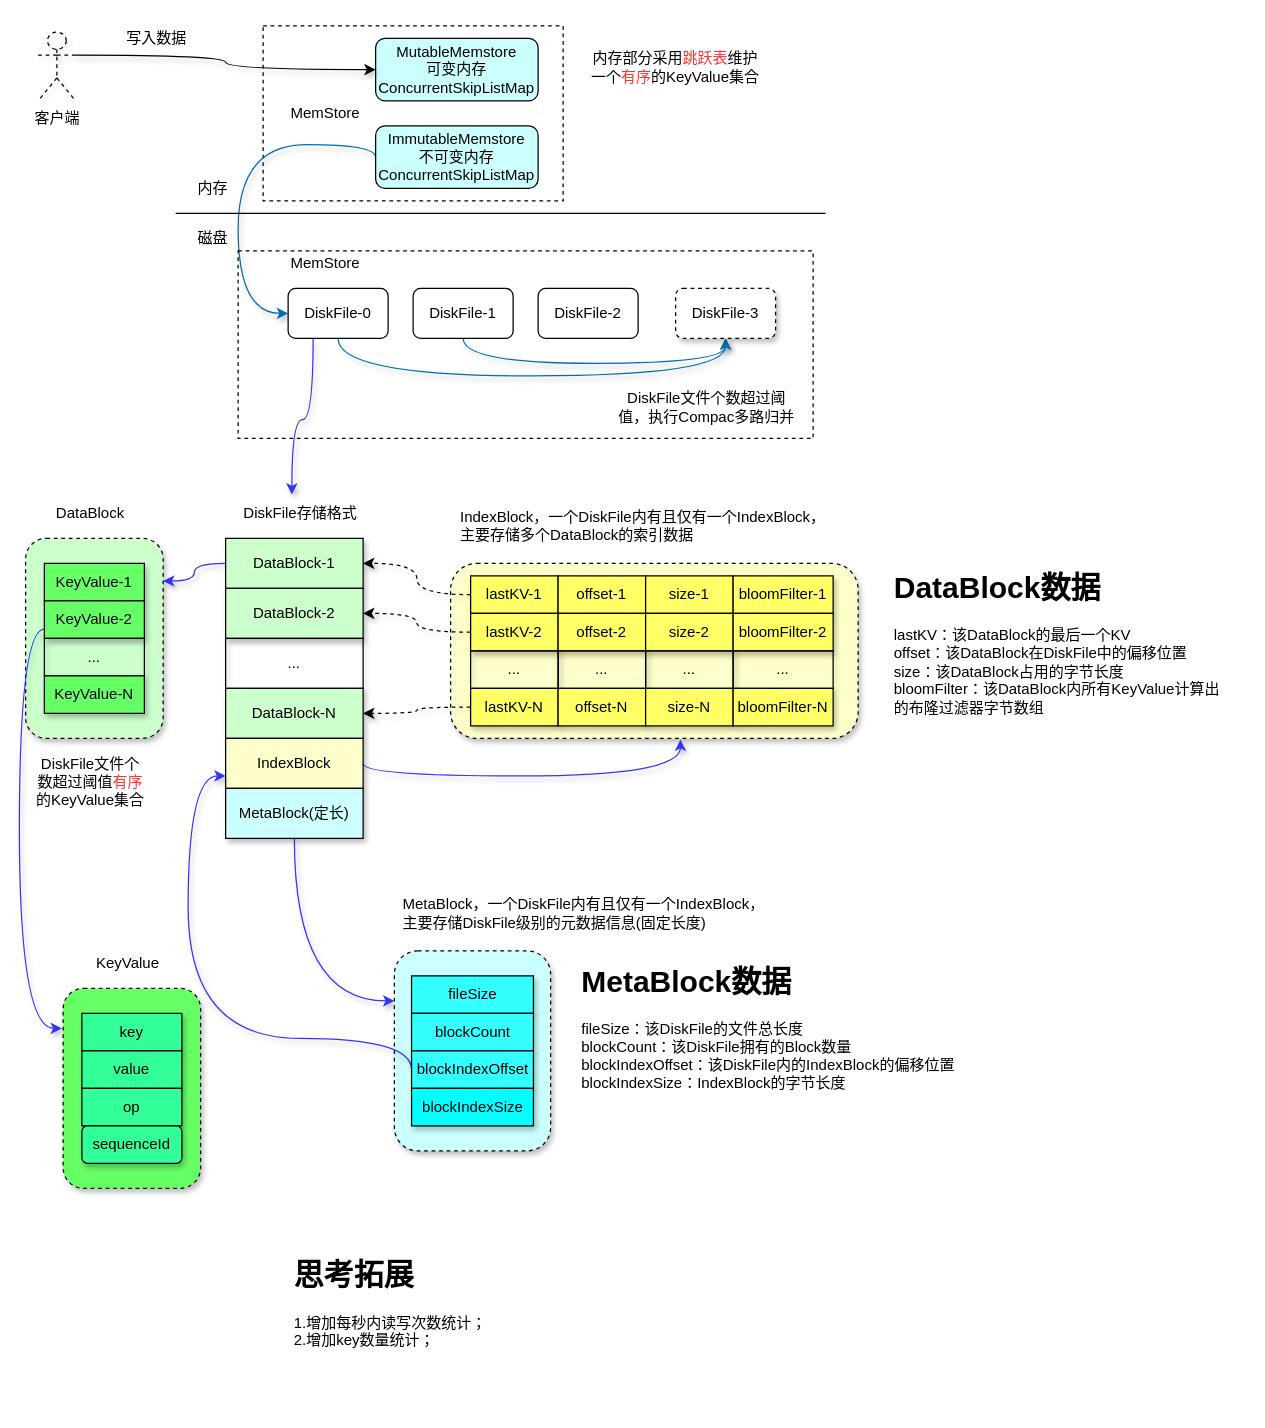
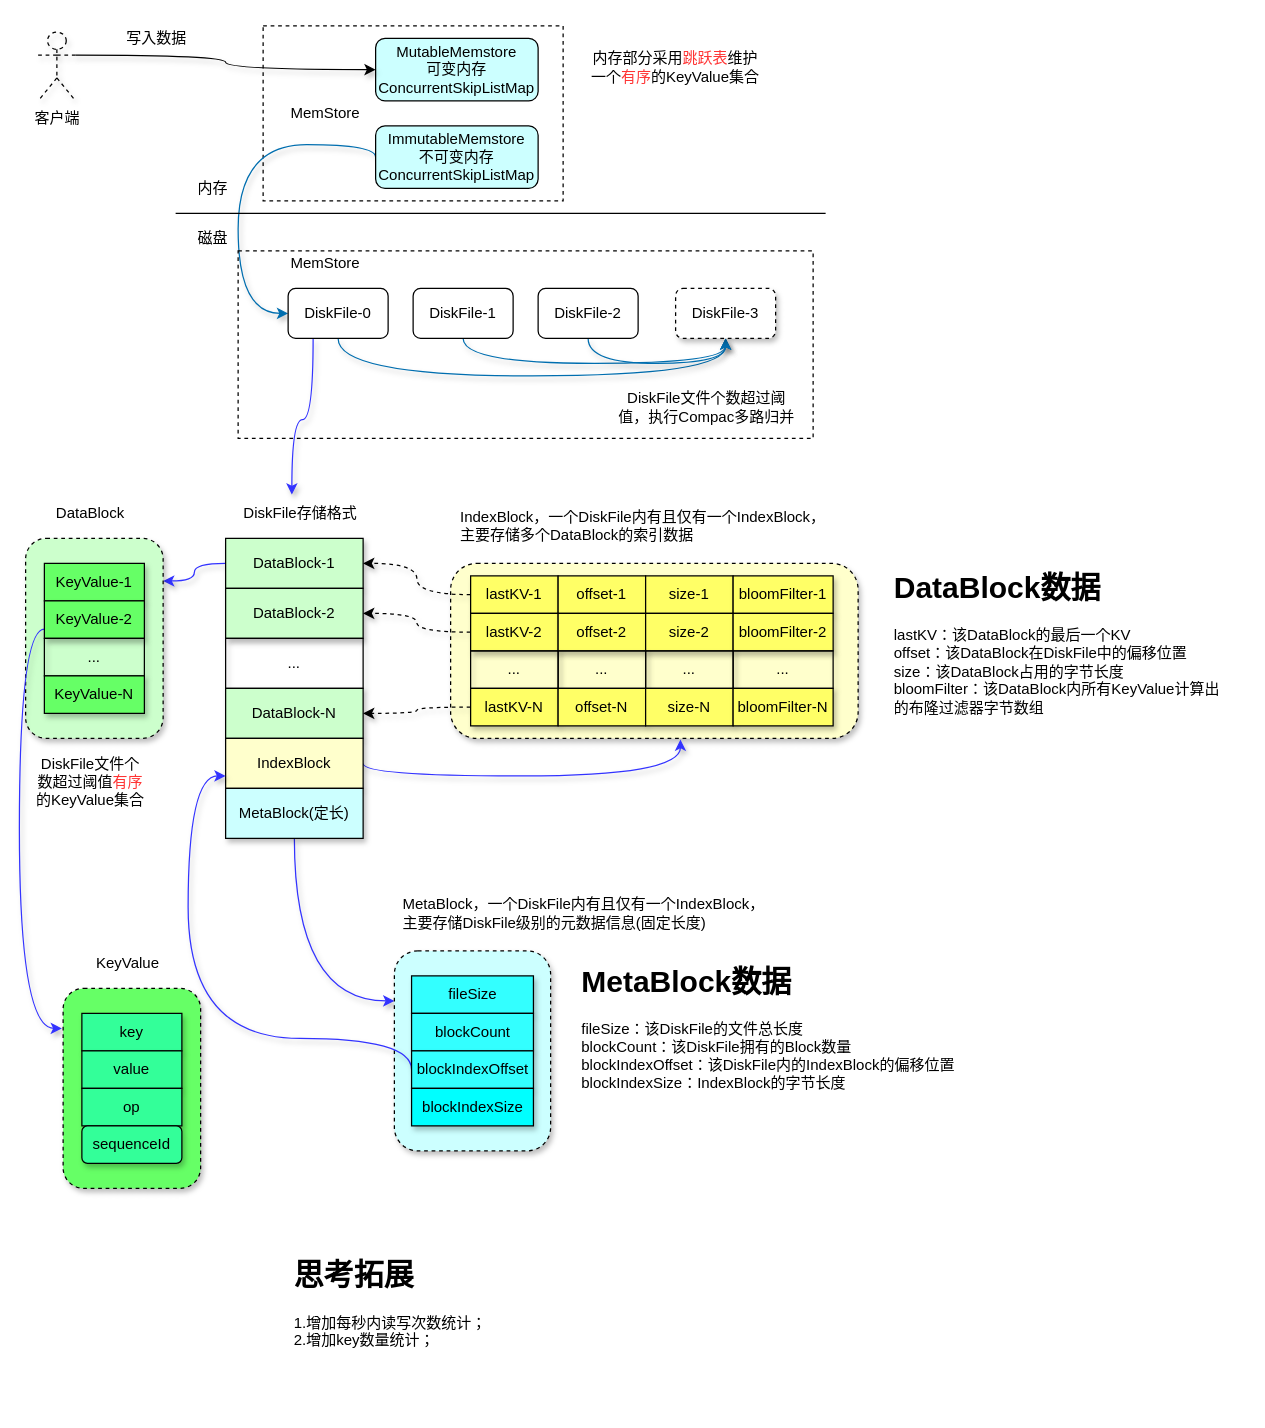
none -> (686, 362)
